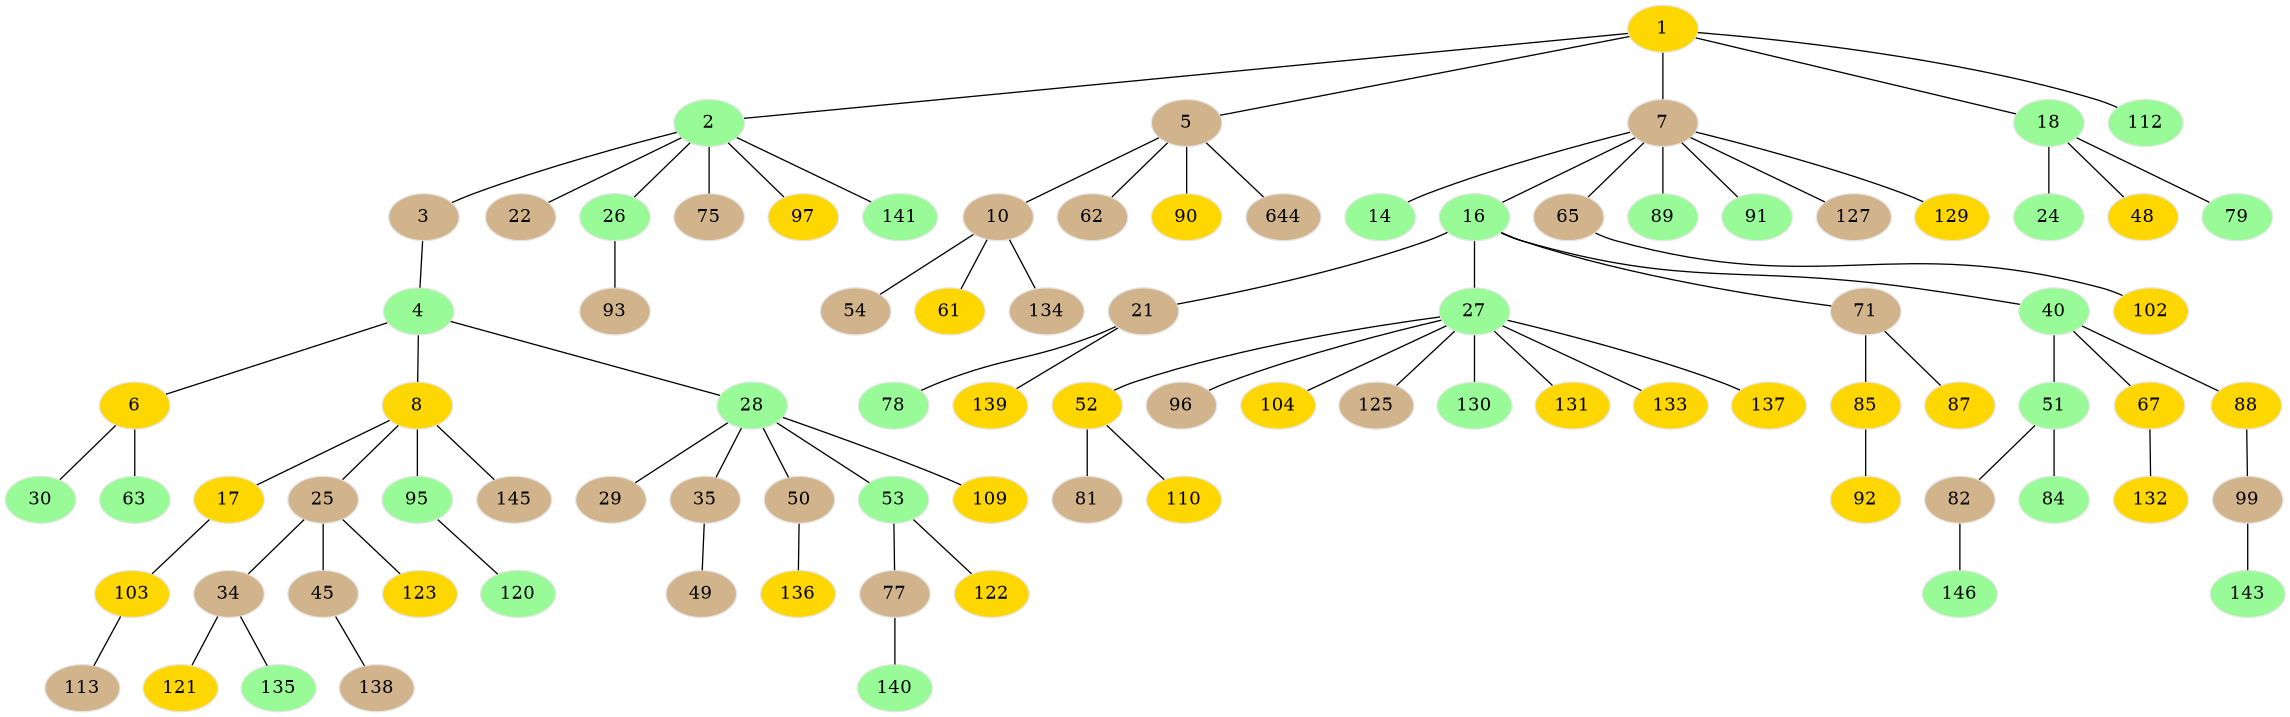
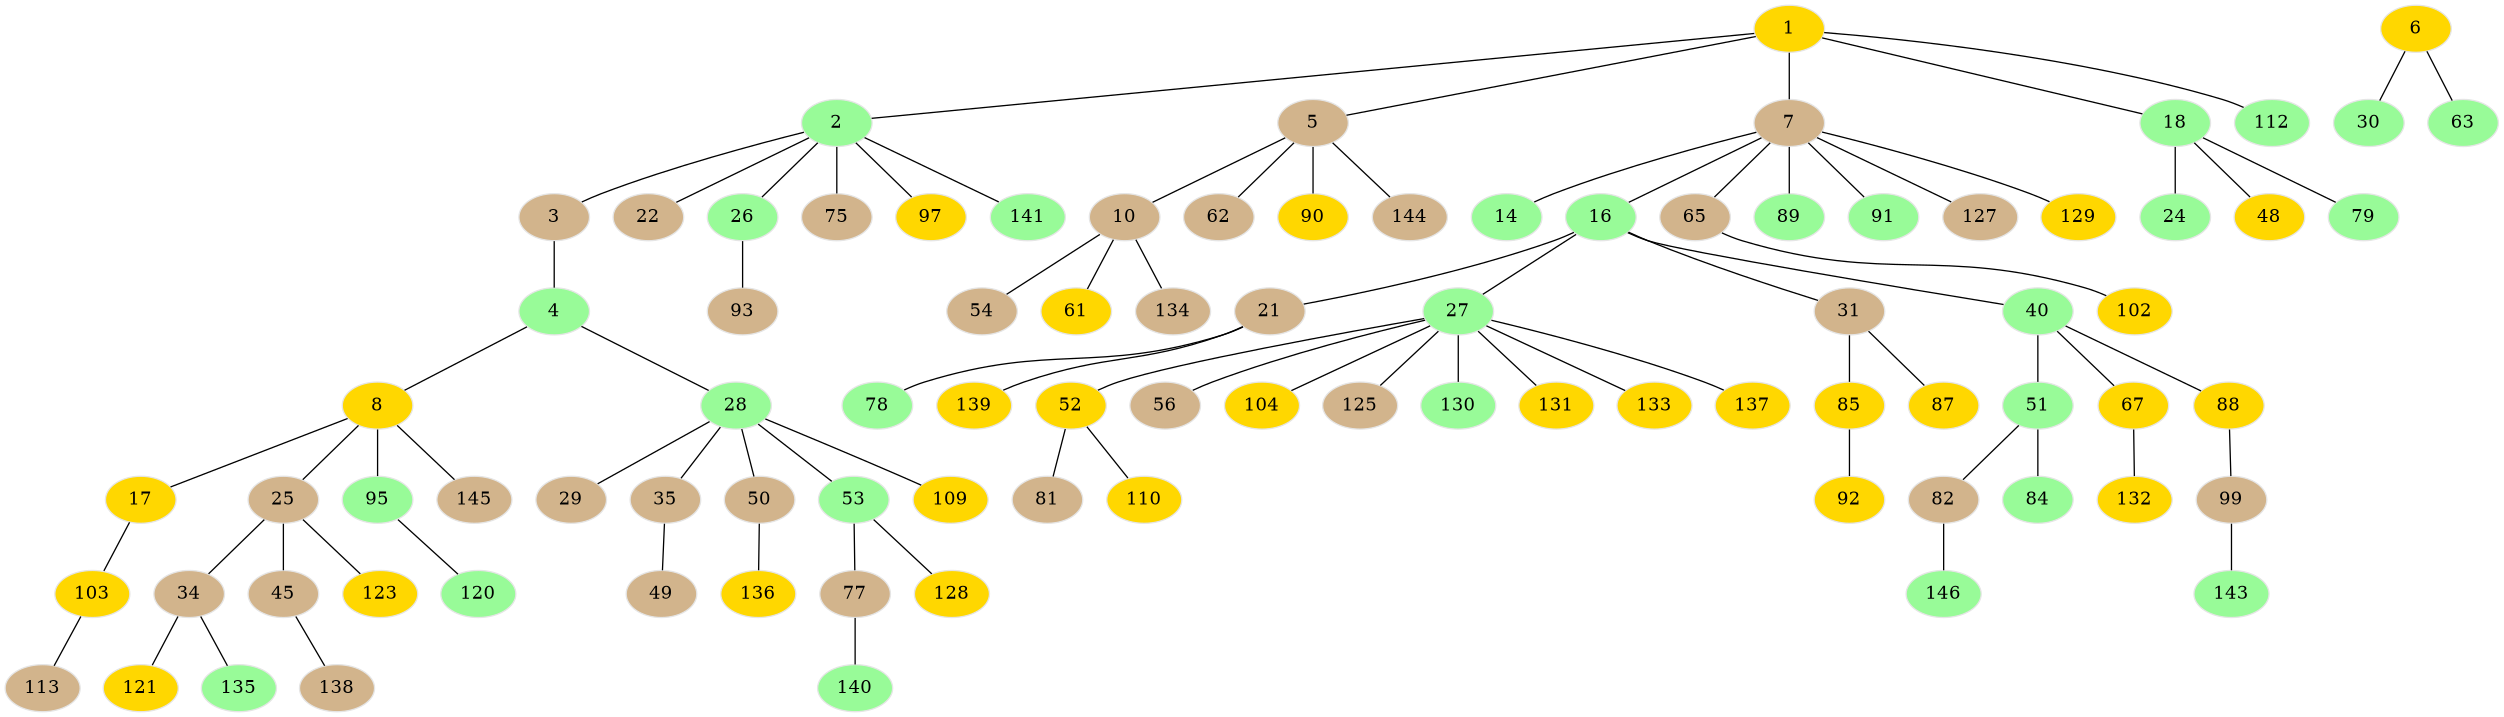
(1283, 217) -> (1410, 217)
(1866, 311) -> (1849, 311)
(277, 359) -> none
(1181, 406) -> (1165, 406)
(992, 594) -> (952, 594)
